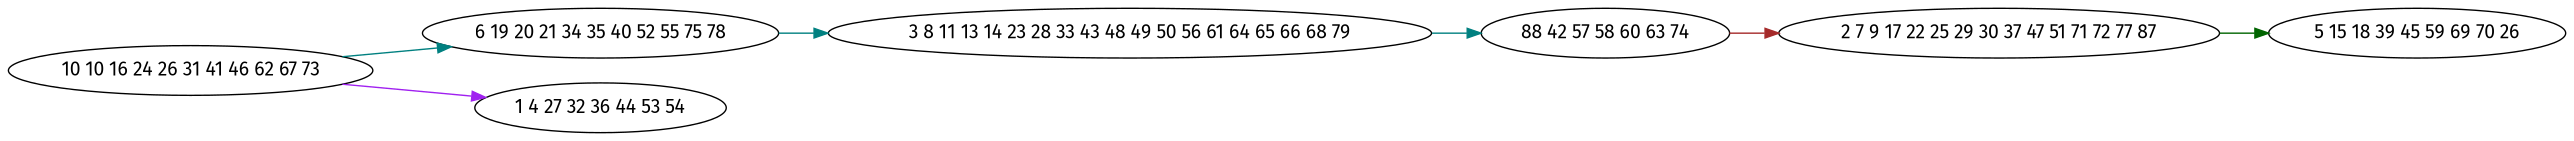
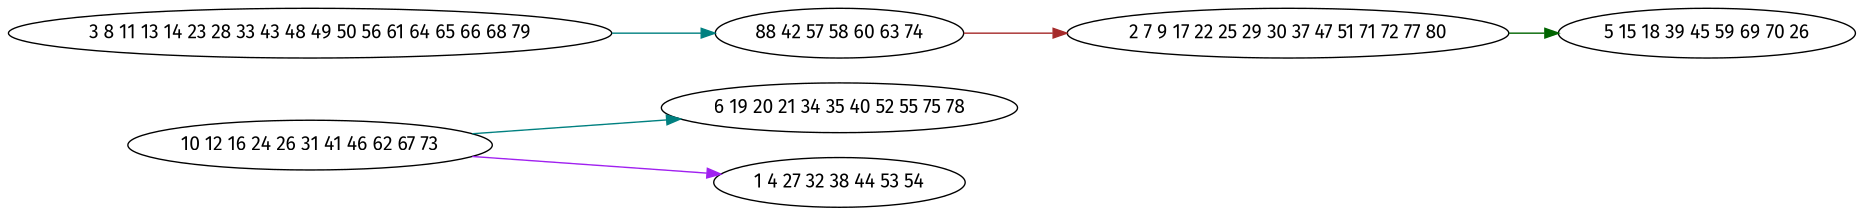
(796, 33) -> none
(1999, 33) -> (1288, 33)
(191, 70) -> (310, 145)
(601, 108) -> (839, 182)
